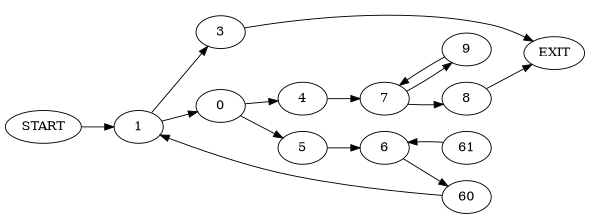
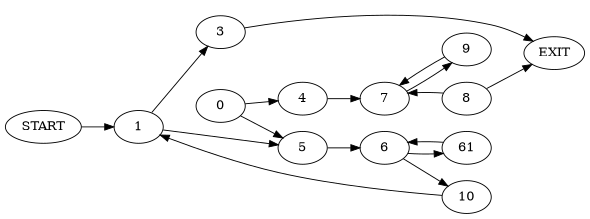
(421, 105) -> (430, 93)
(175, 118) -> (216, 137)
none -> (421, 154)
(467, 197) -> (467, 197)
